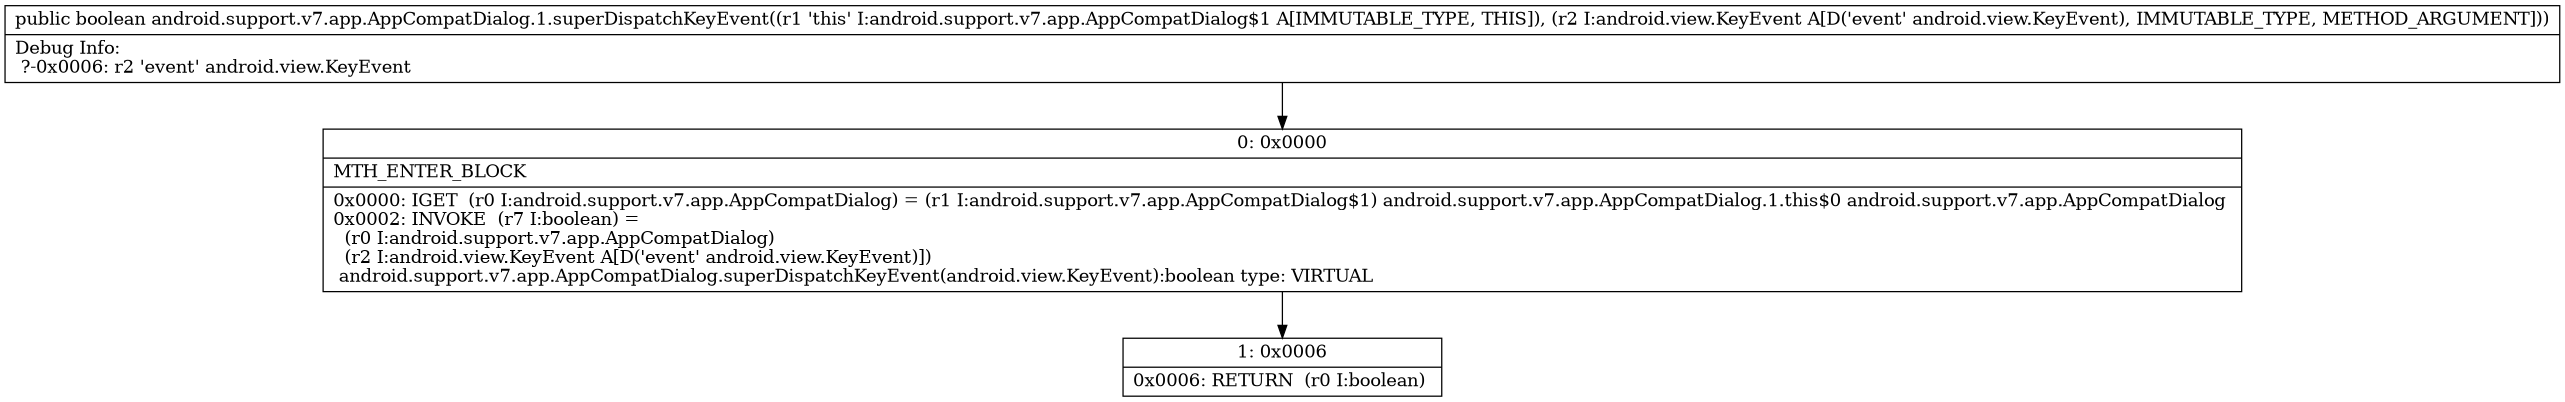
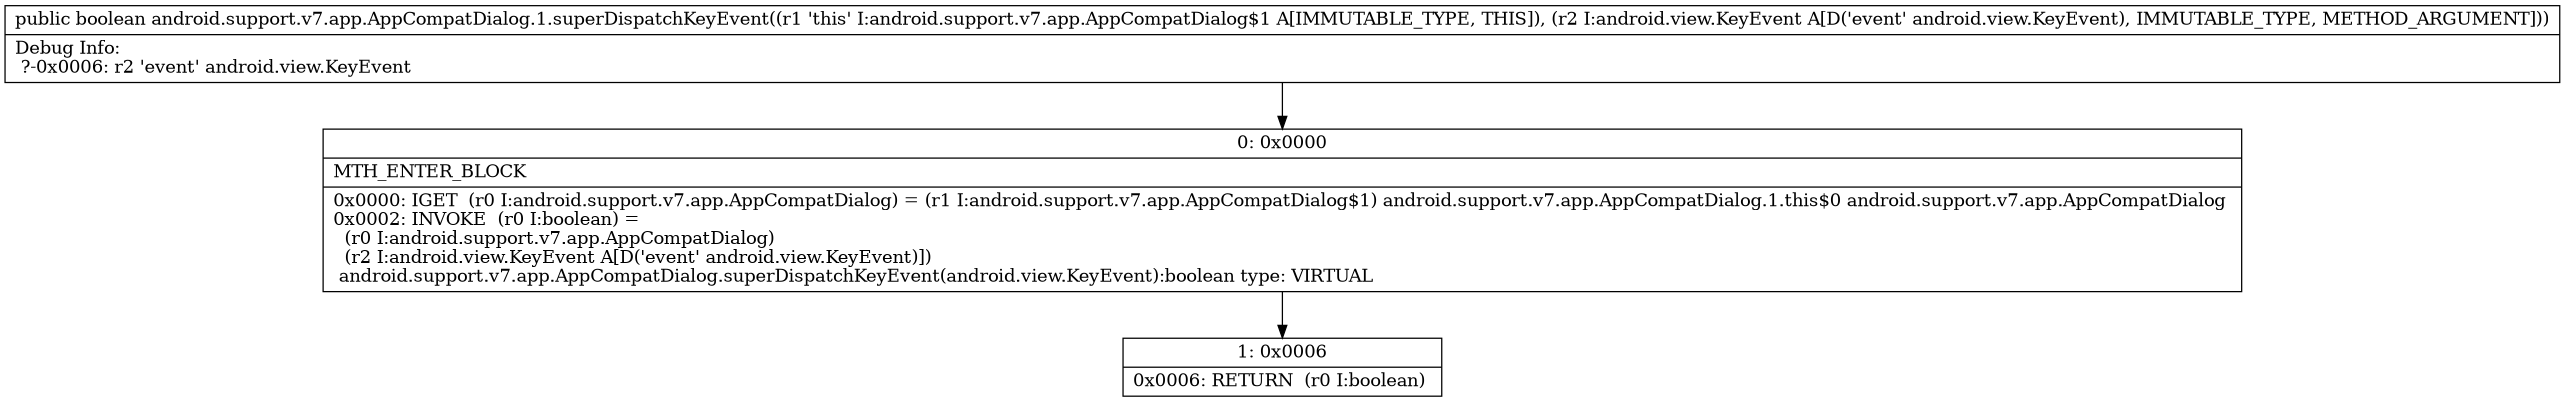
(489, 220) -> (489, 220)
